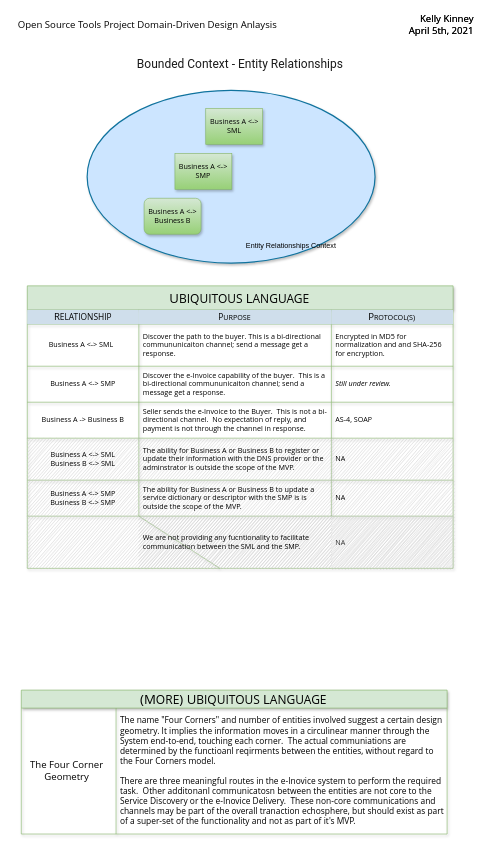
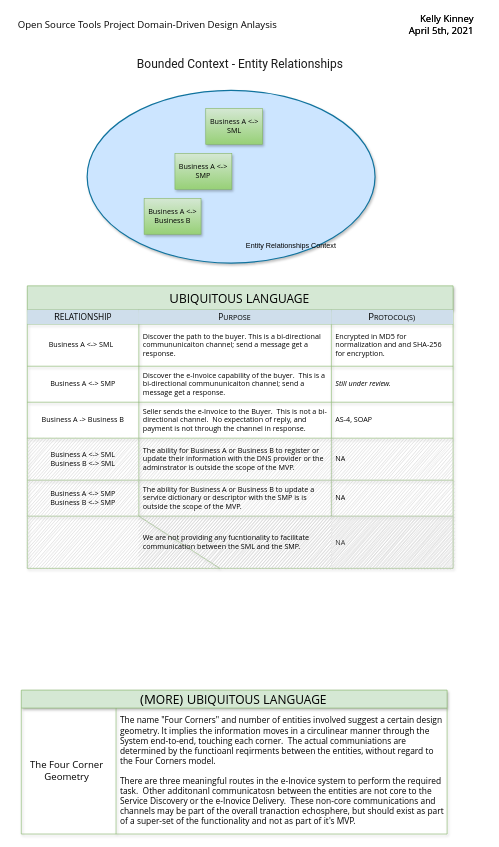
(173, 216) -> (173, 216)
